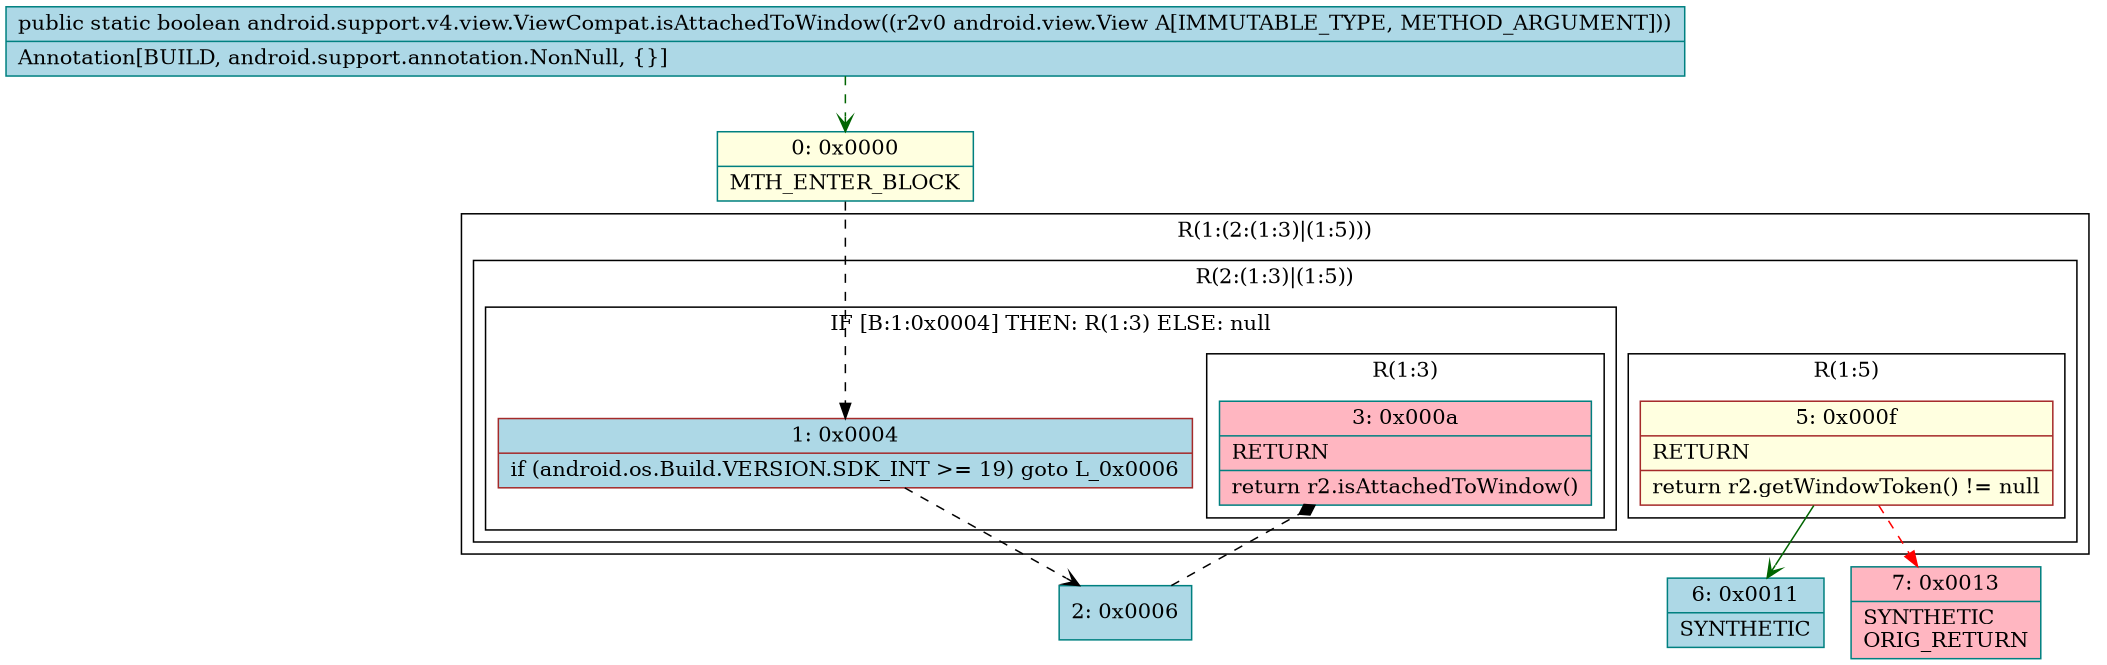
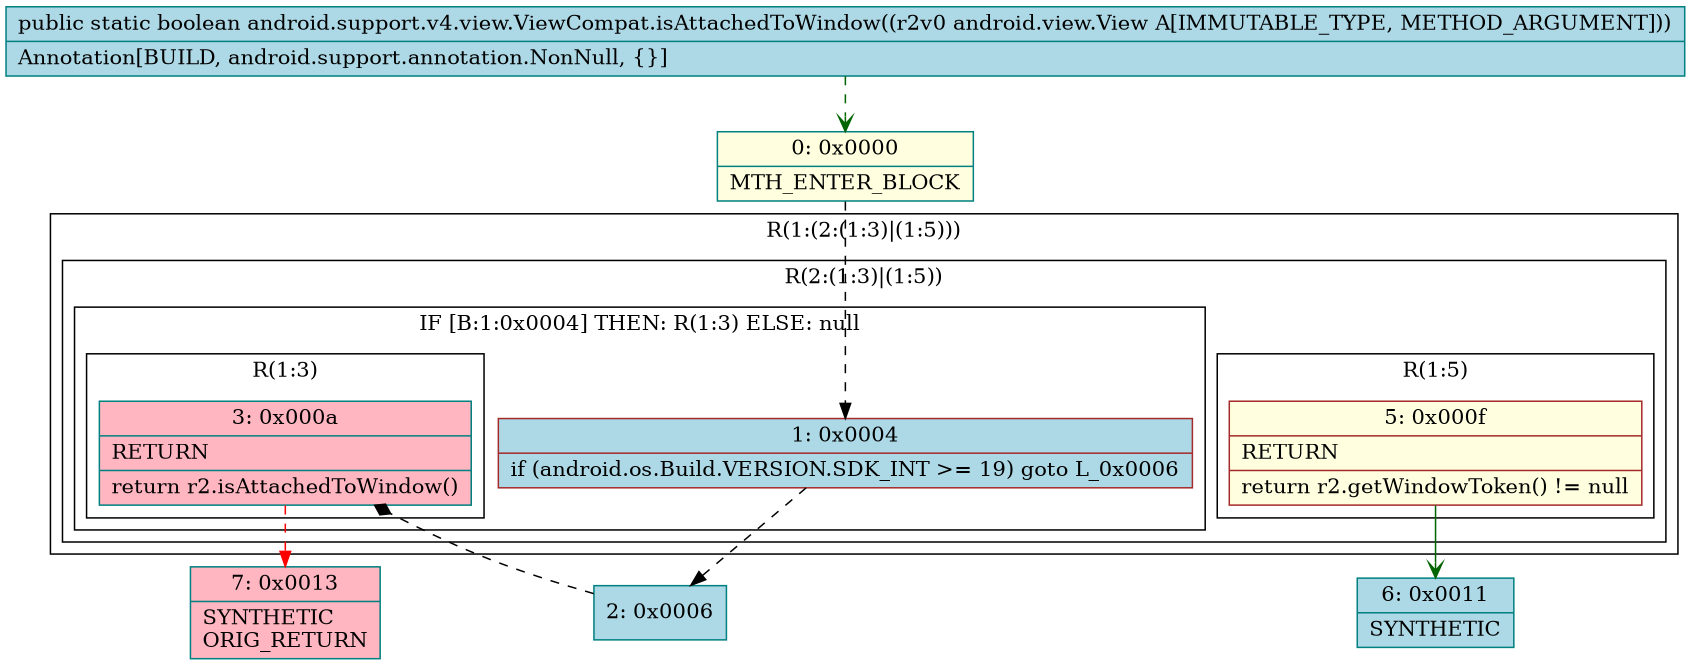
(961, 519) -> (767, 521)
(1894, 530) -> (285, 528)
